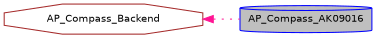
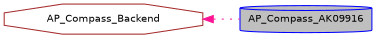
(306, 19) -> (306, 19)
